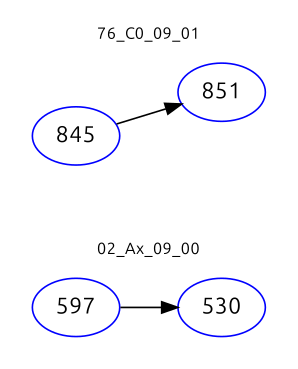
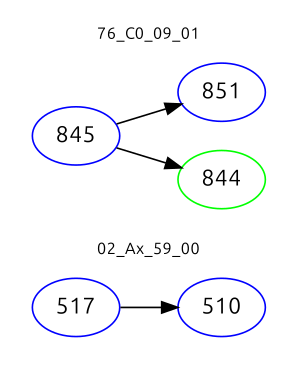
none -> (222, 180)
(149, 250) -> (149, 250)
(76, 307) -> (76, 307)
(222, 307) -> (222, 307)
